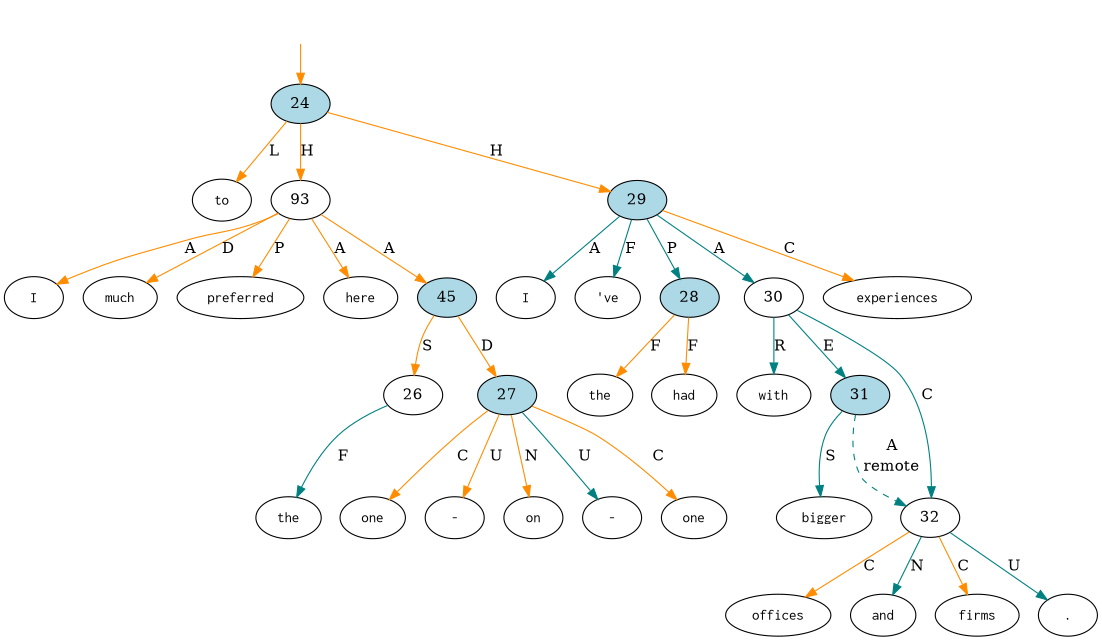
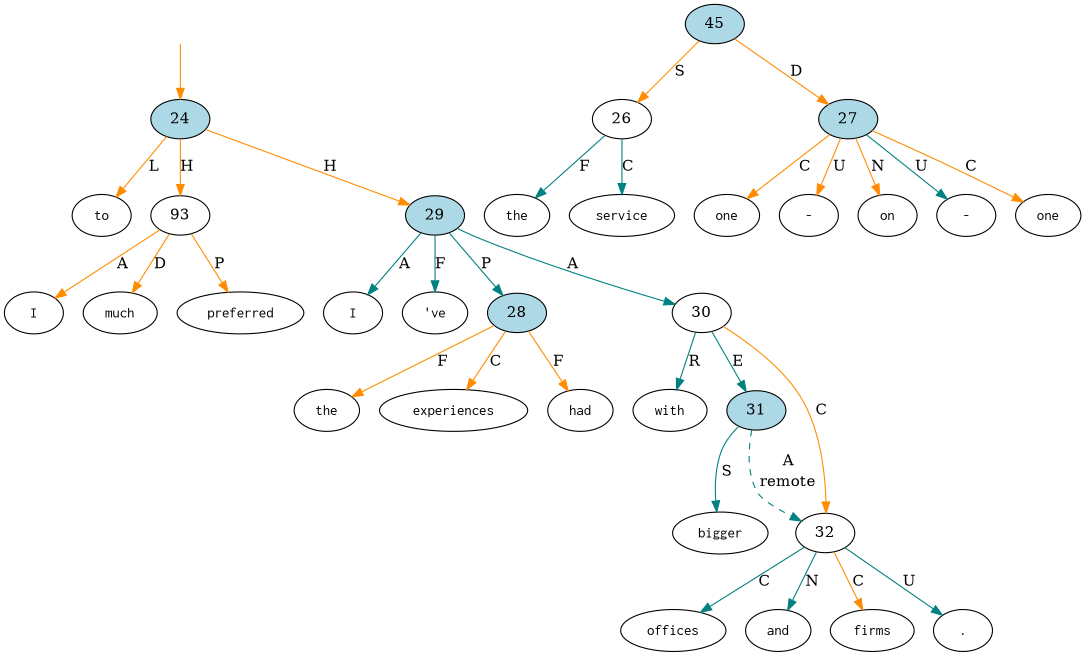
none -> (622, 215)
(753, 244) -> (489, 356)
(369, 246) -> none
(361, 298) -> none
(899, 373) -> (801, 399)
(862, 561) -> (757, 577)
